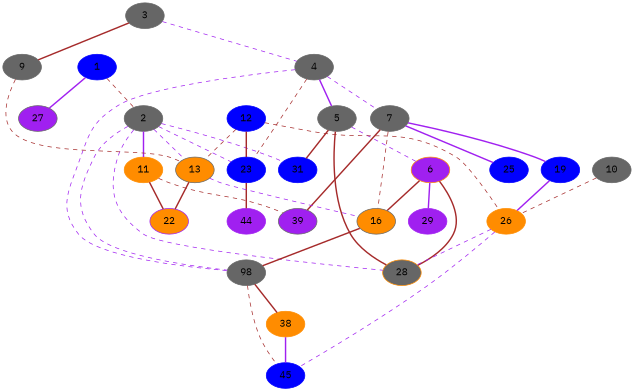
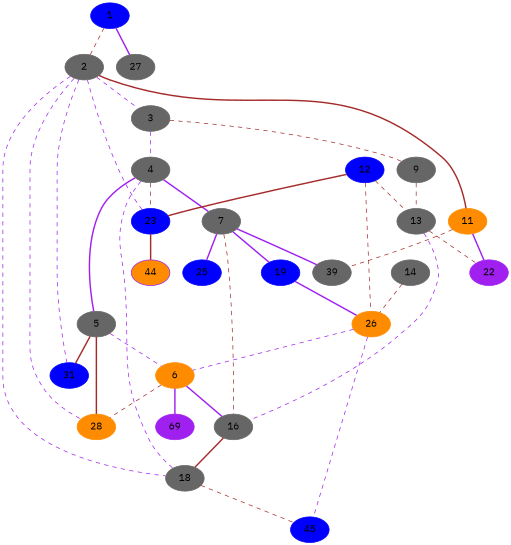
(84, 41) -> (287, 134)
(352, 93) -> (186, 196)
(38, 119) -> (136, 67)
(143, 144) -> (305, 101)
(169, 144) -> (117, 93)
(195, 170) -> (416, 221)
(344, 170) -> (277, 247)
(430, 170) -> (175, 376)
(612, 170) -> (410, 273)
(156, 196) -> (478, 247)
(182, 196) -> (453, 247)
(403, 196) -> (204, 401)
(169, 221) -> (489, 273)
(246, 221) -> (151, 273)
(298, 221) -> (332, 273)
(376, 221) -> (233, 427)
(428, 221) -> (175, 427)
(455, 230) -> (138, 400)
(454, 247) -> (273, 350)
(246, 273) -> (185, 478)
(402, 273) -> (96, 427)
(286, 324) -> none
